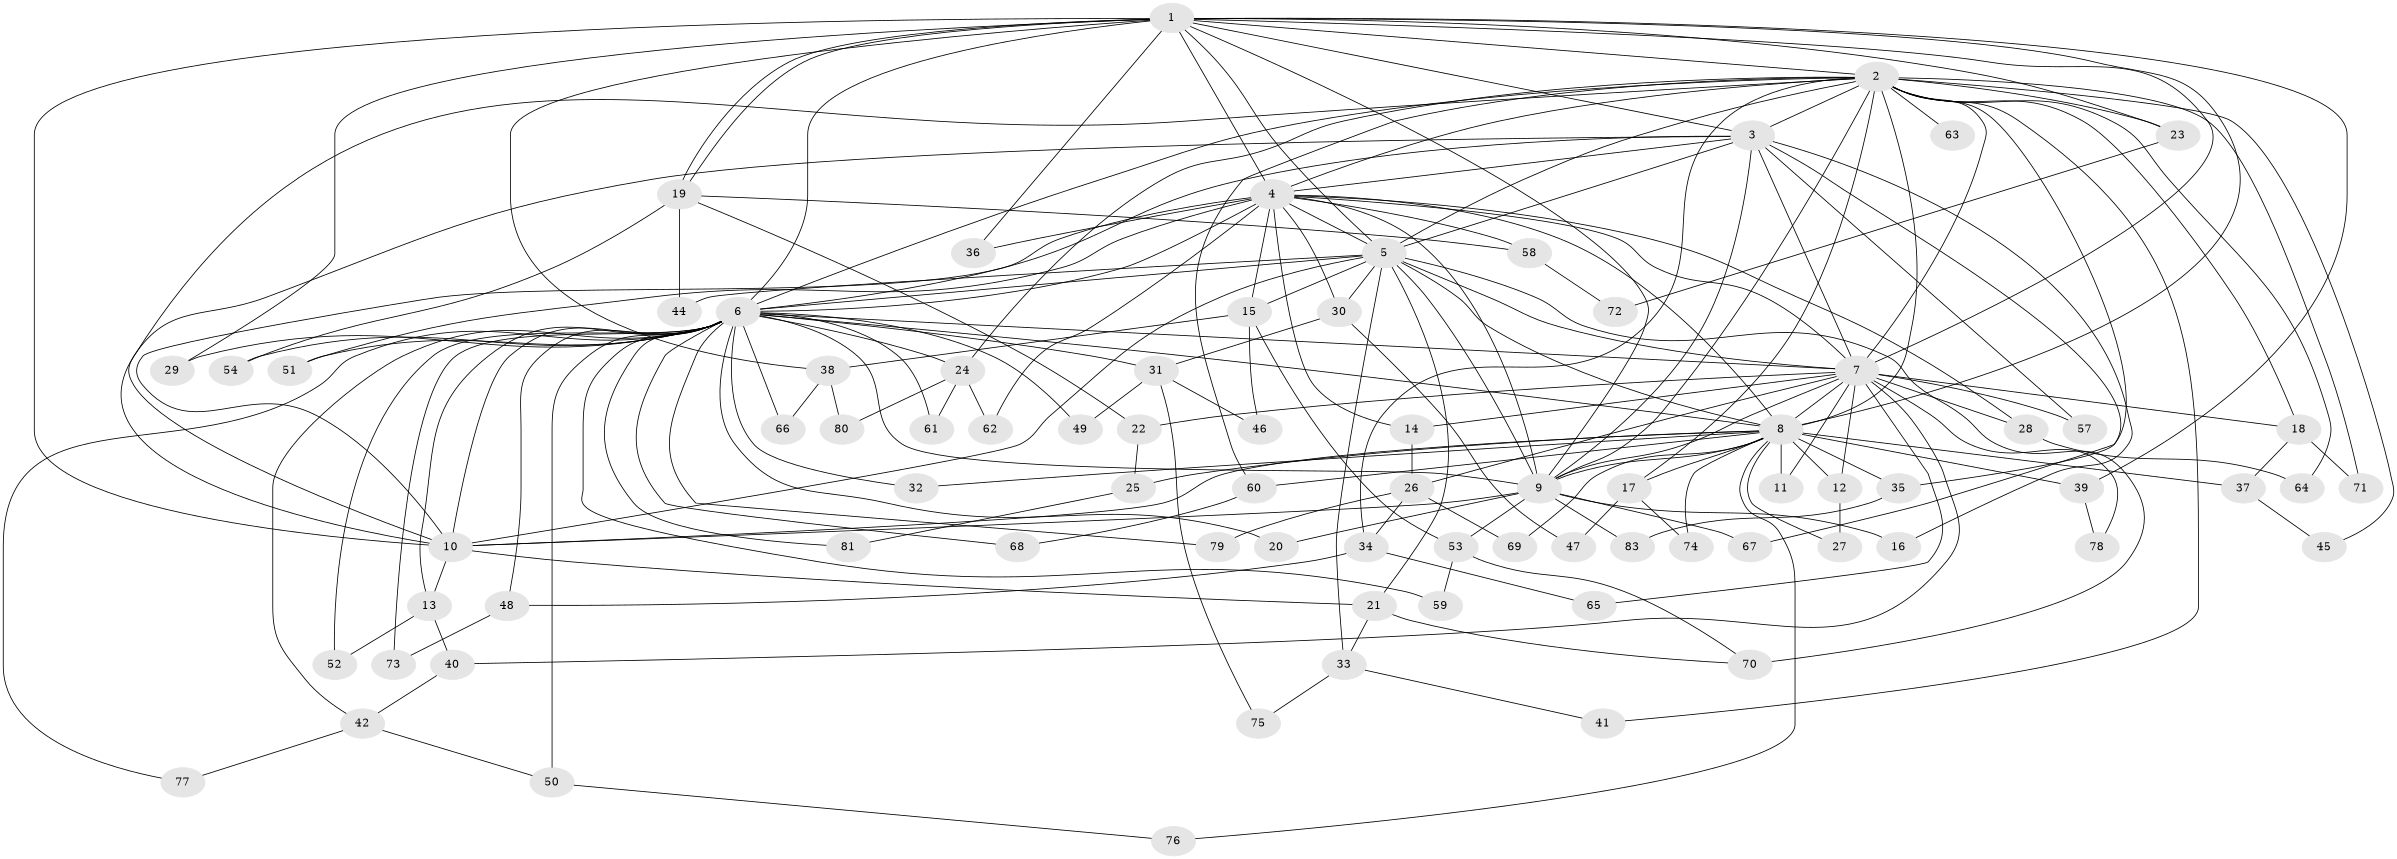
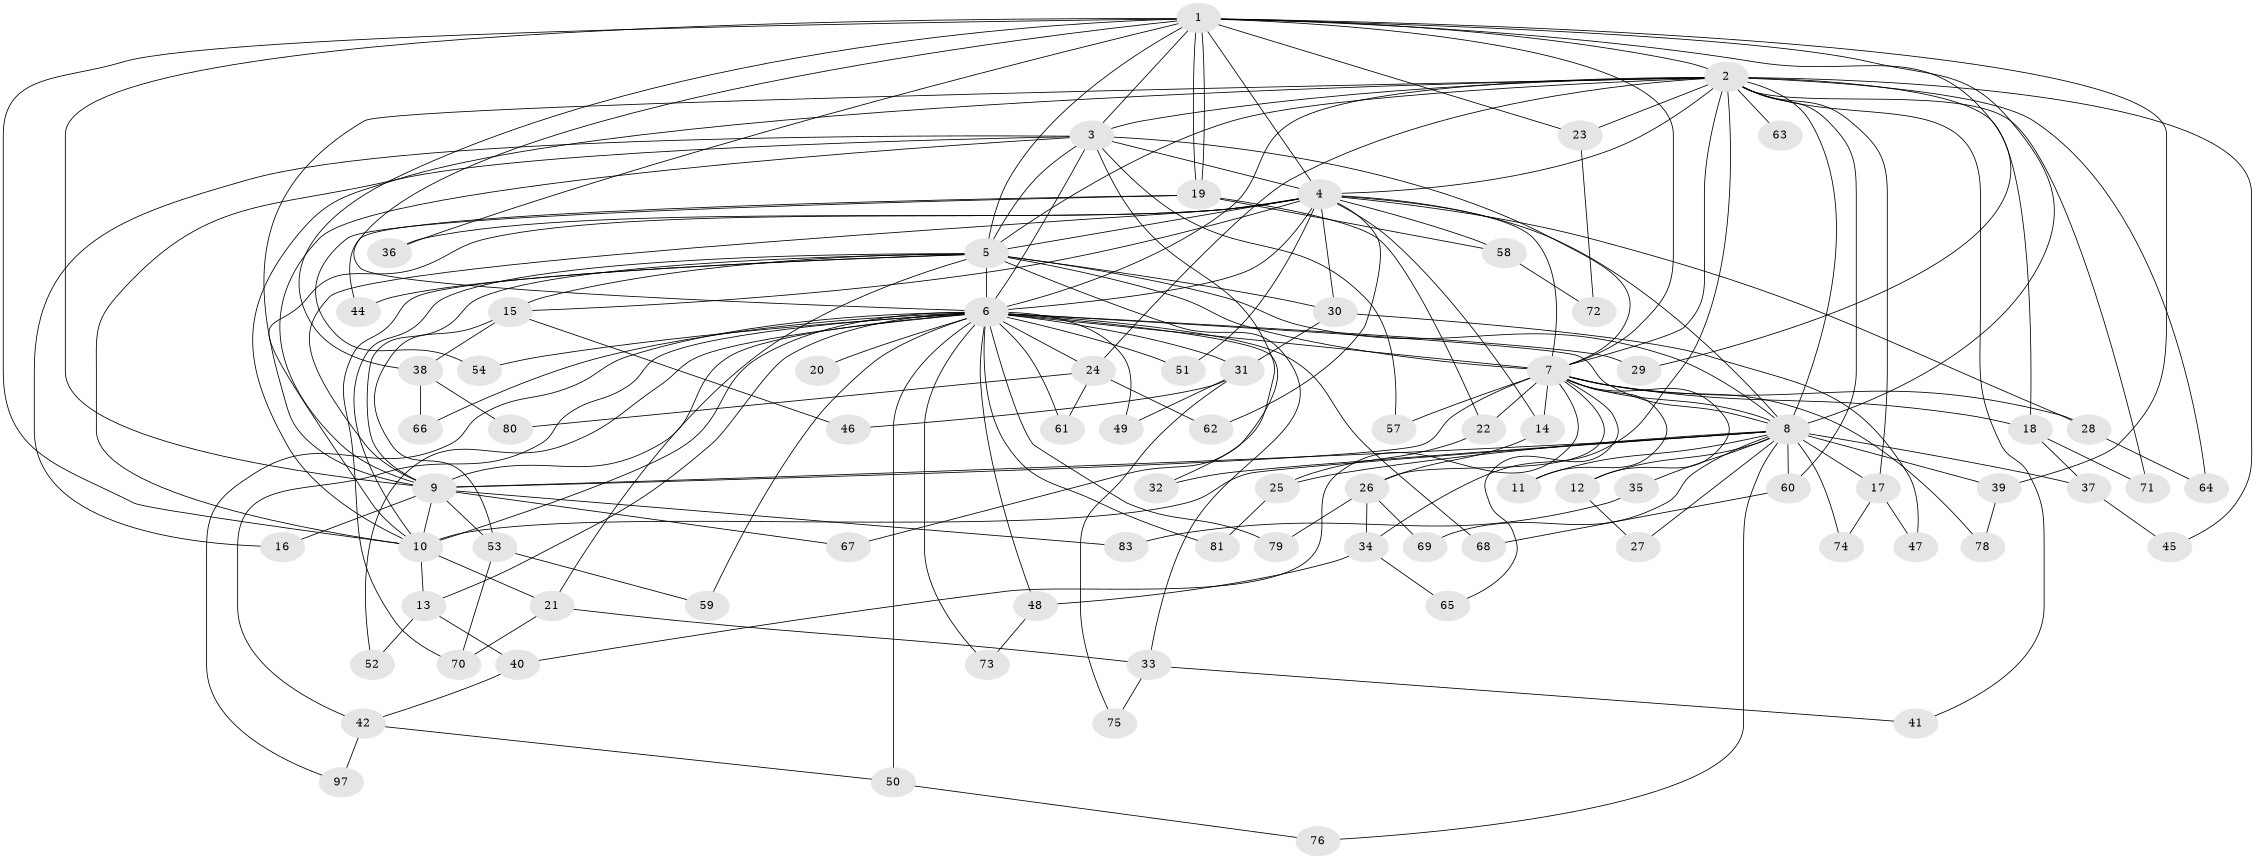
(2107, 314) -> none
(1413, 516) -> none
(183, 782) -> (341, 782)
